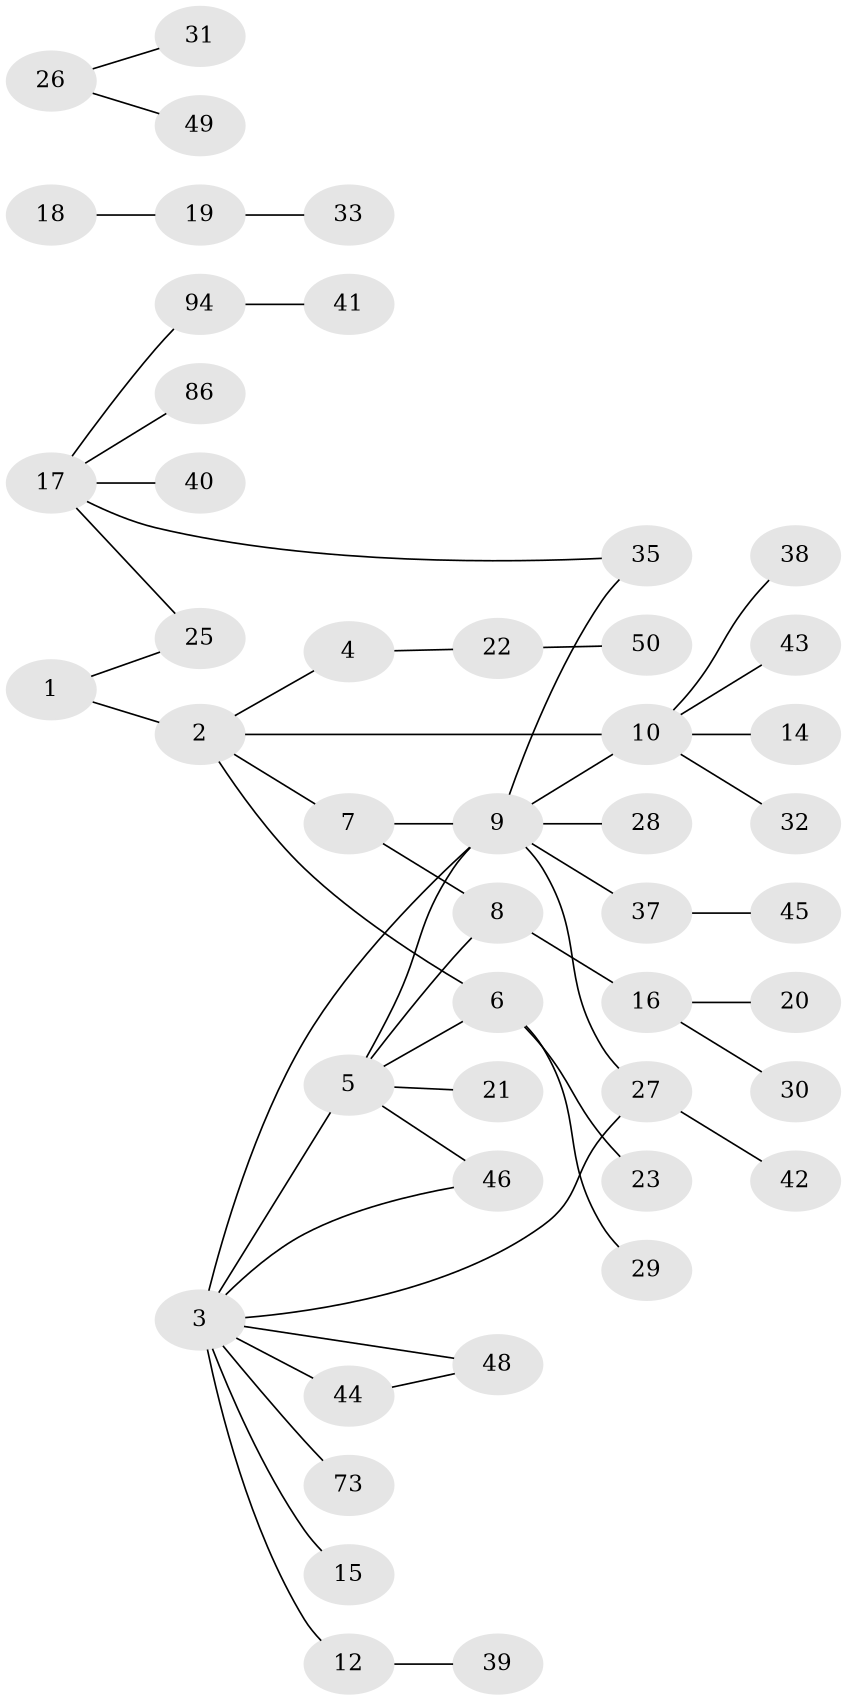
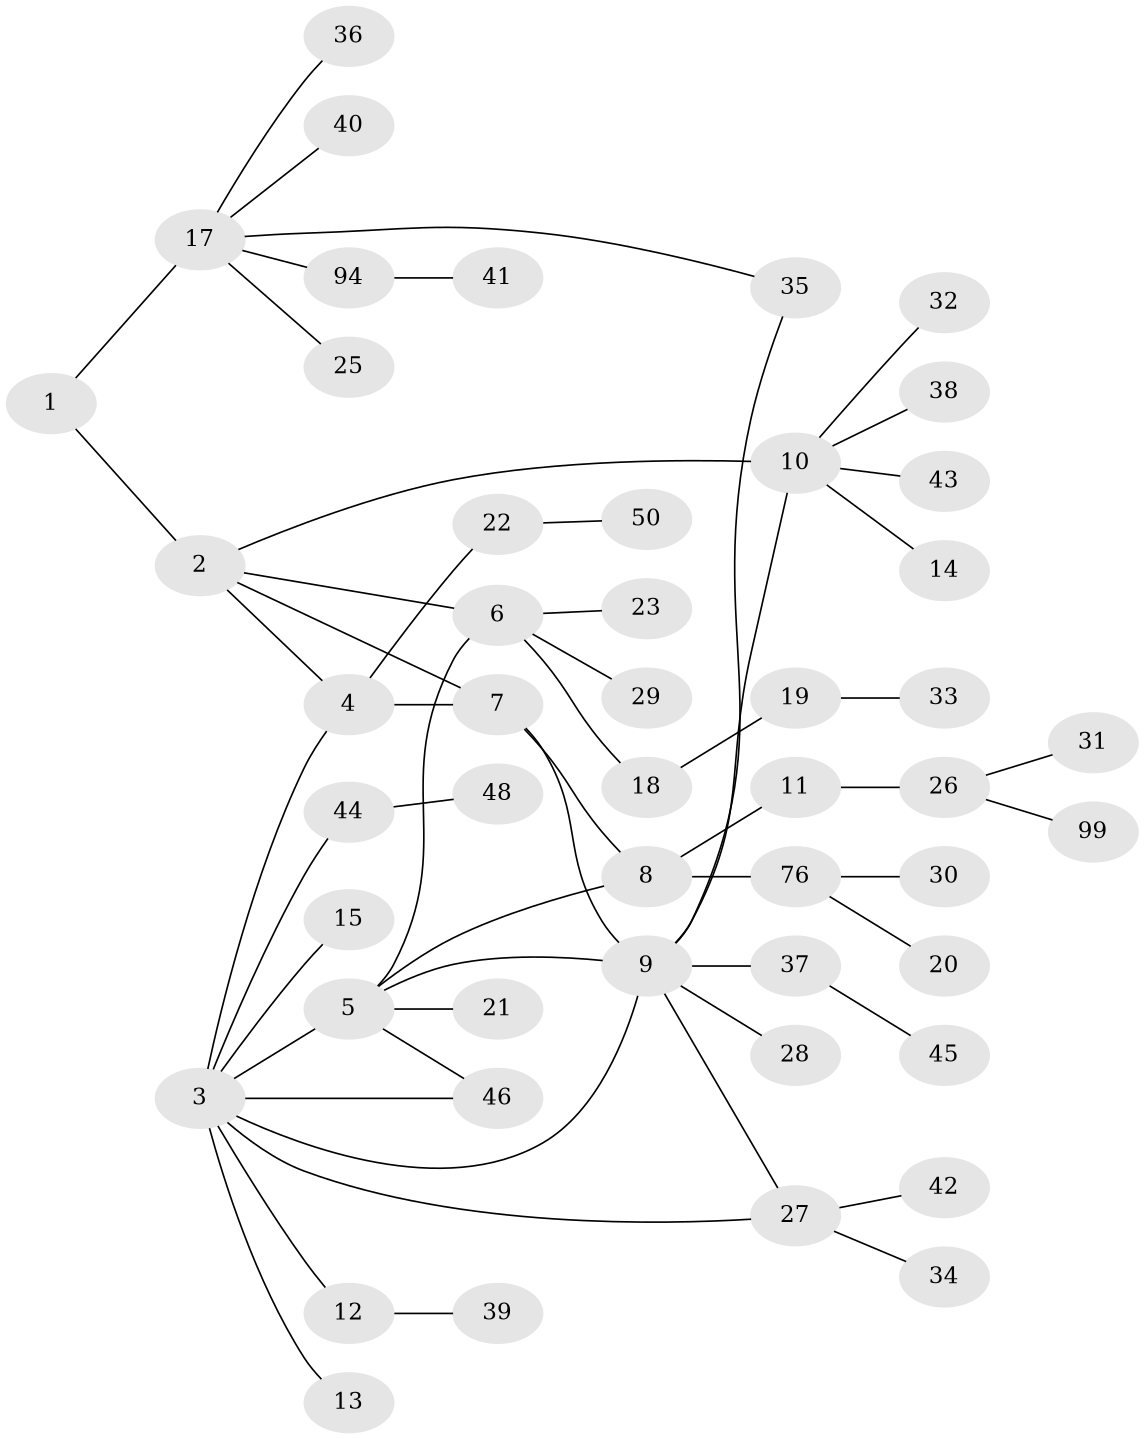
(200, 126) -> (1093, 832)
(200, 394) -> (349, 36)
(126, 664) -> (126, 322)
none -> (572, 701)
none -> (424, 705)
none -> (796, 787)
(647, 1002) -> (796, 877)
none -> (945, 1277)
(349, 1342) -> (254, 895)
(349, 1485) -> (349, 1403)
